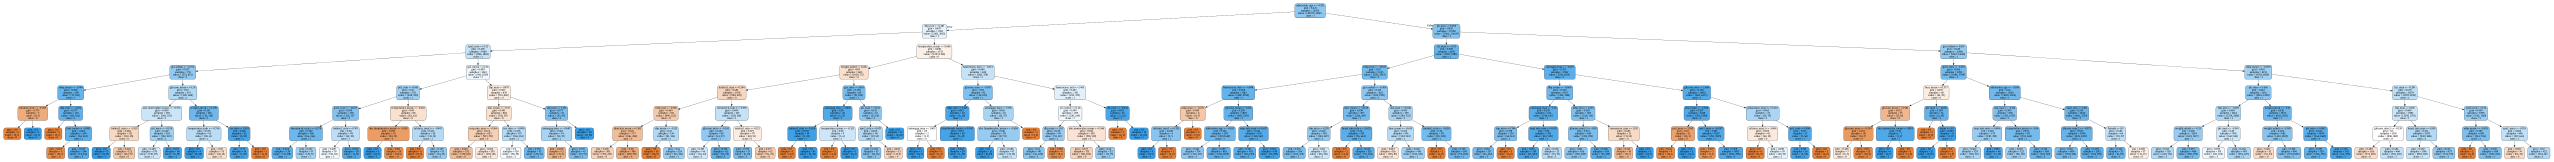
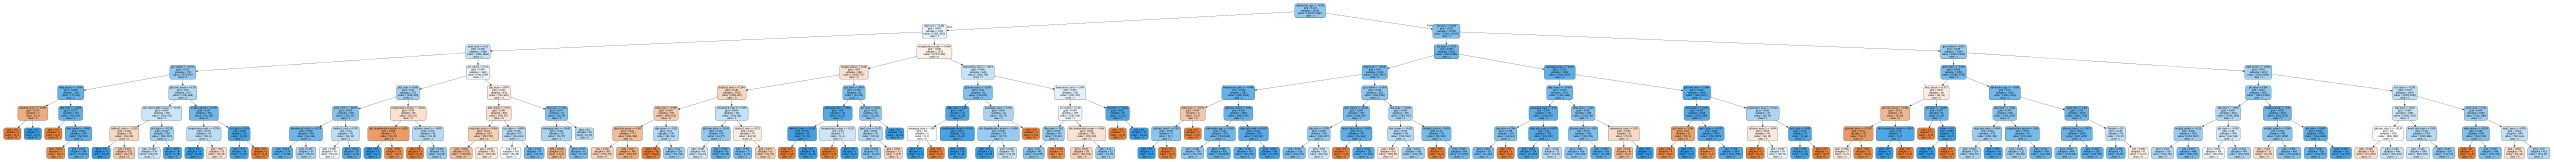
(584, 134) -> (584, 134)
